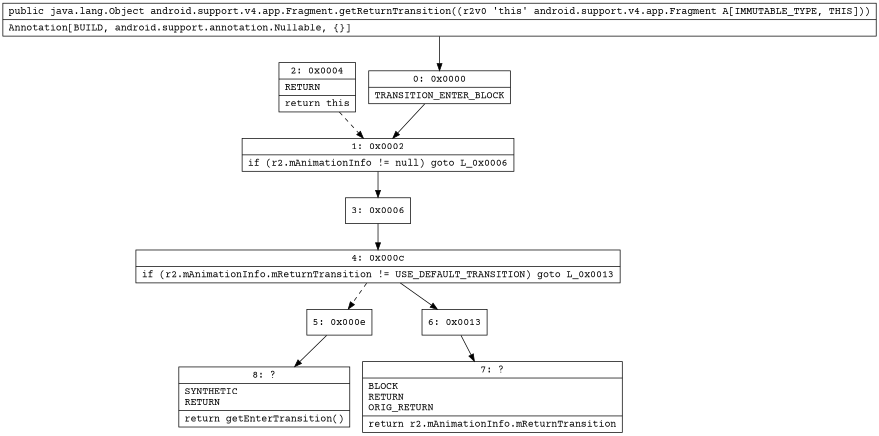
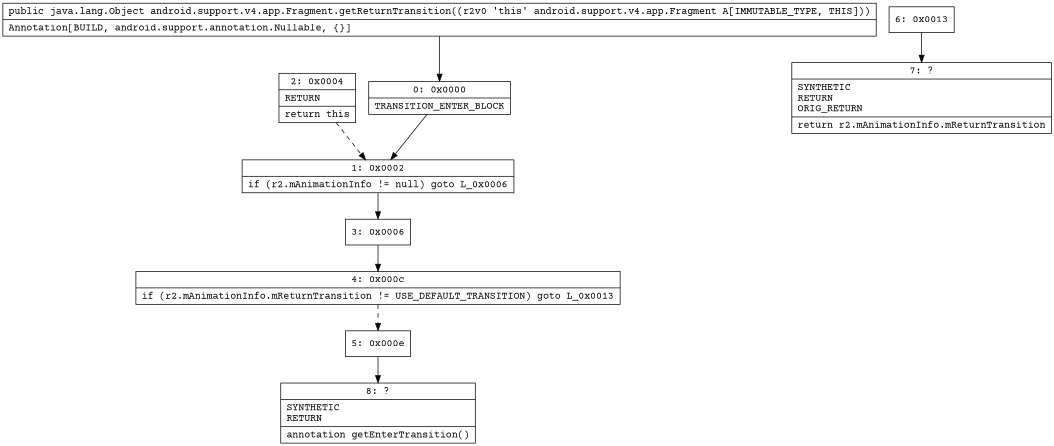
(416, 294) -> none
(383, 386) -> (824, 87)
(264, 418) -> (378, 435)
